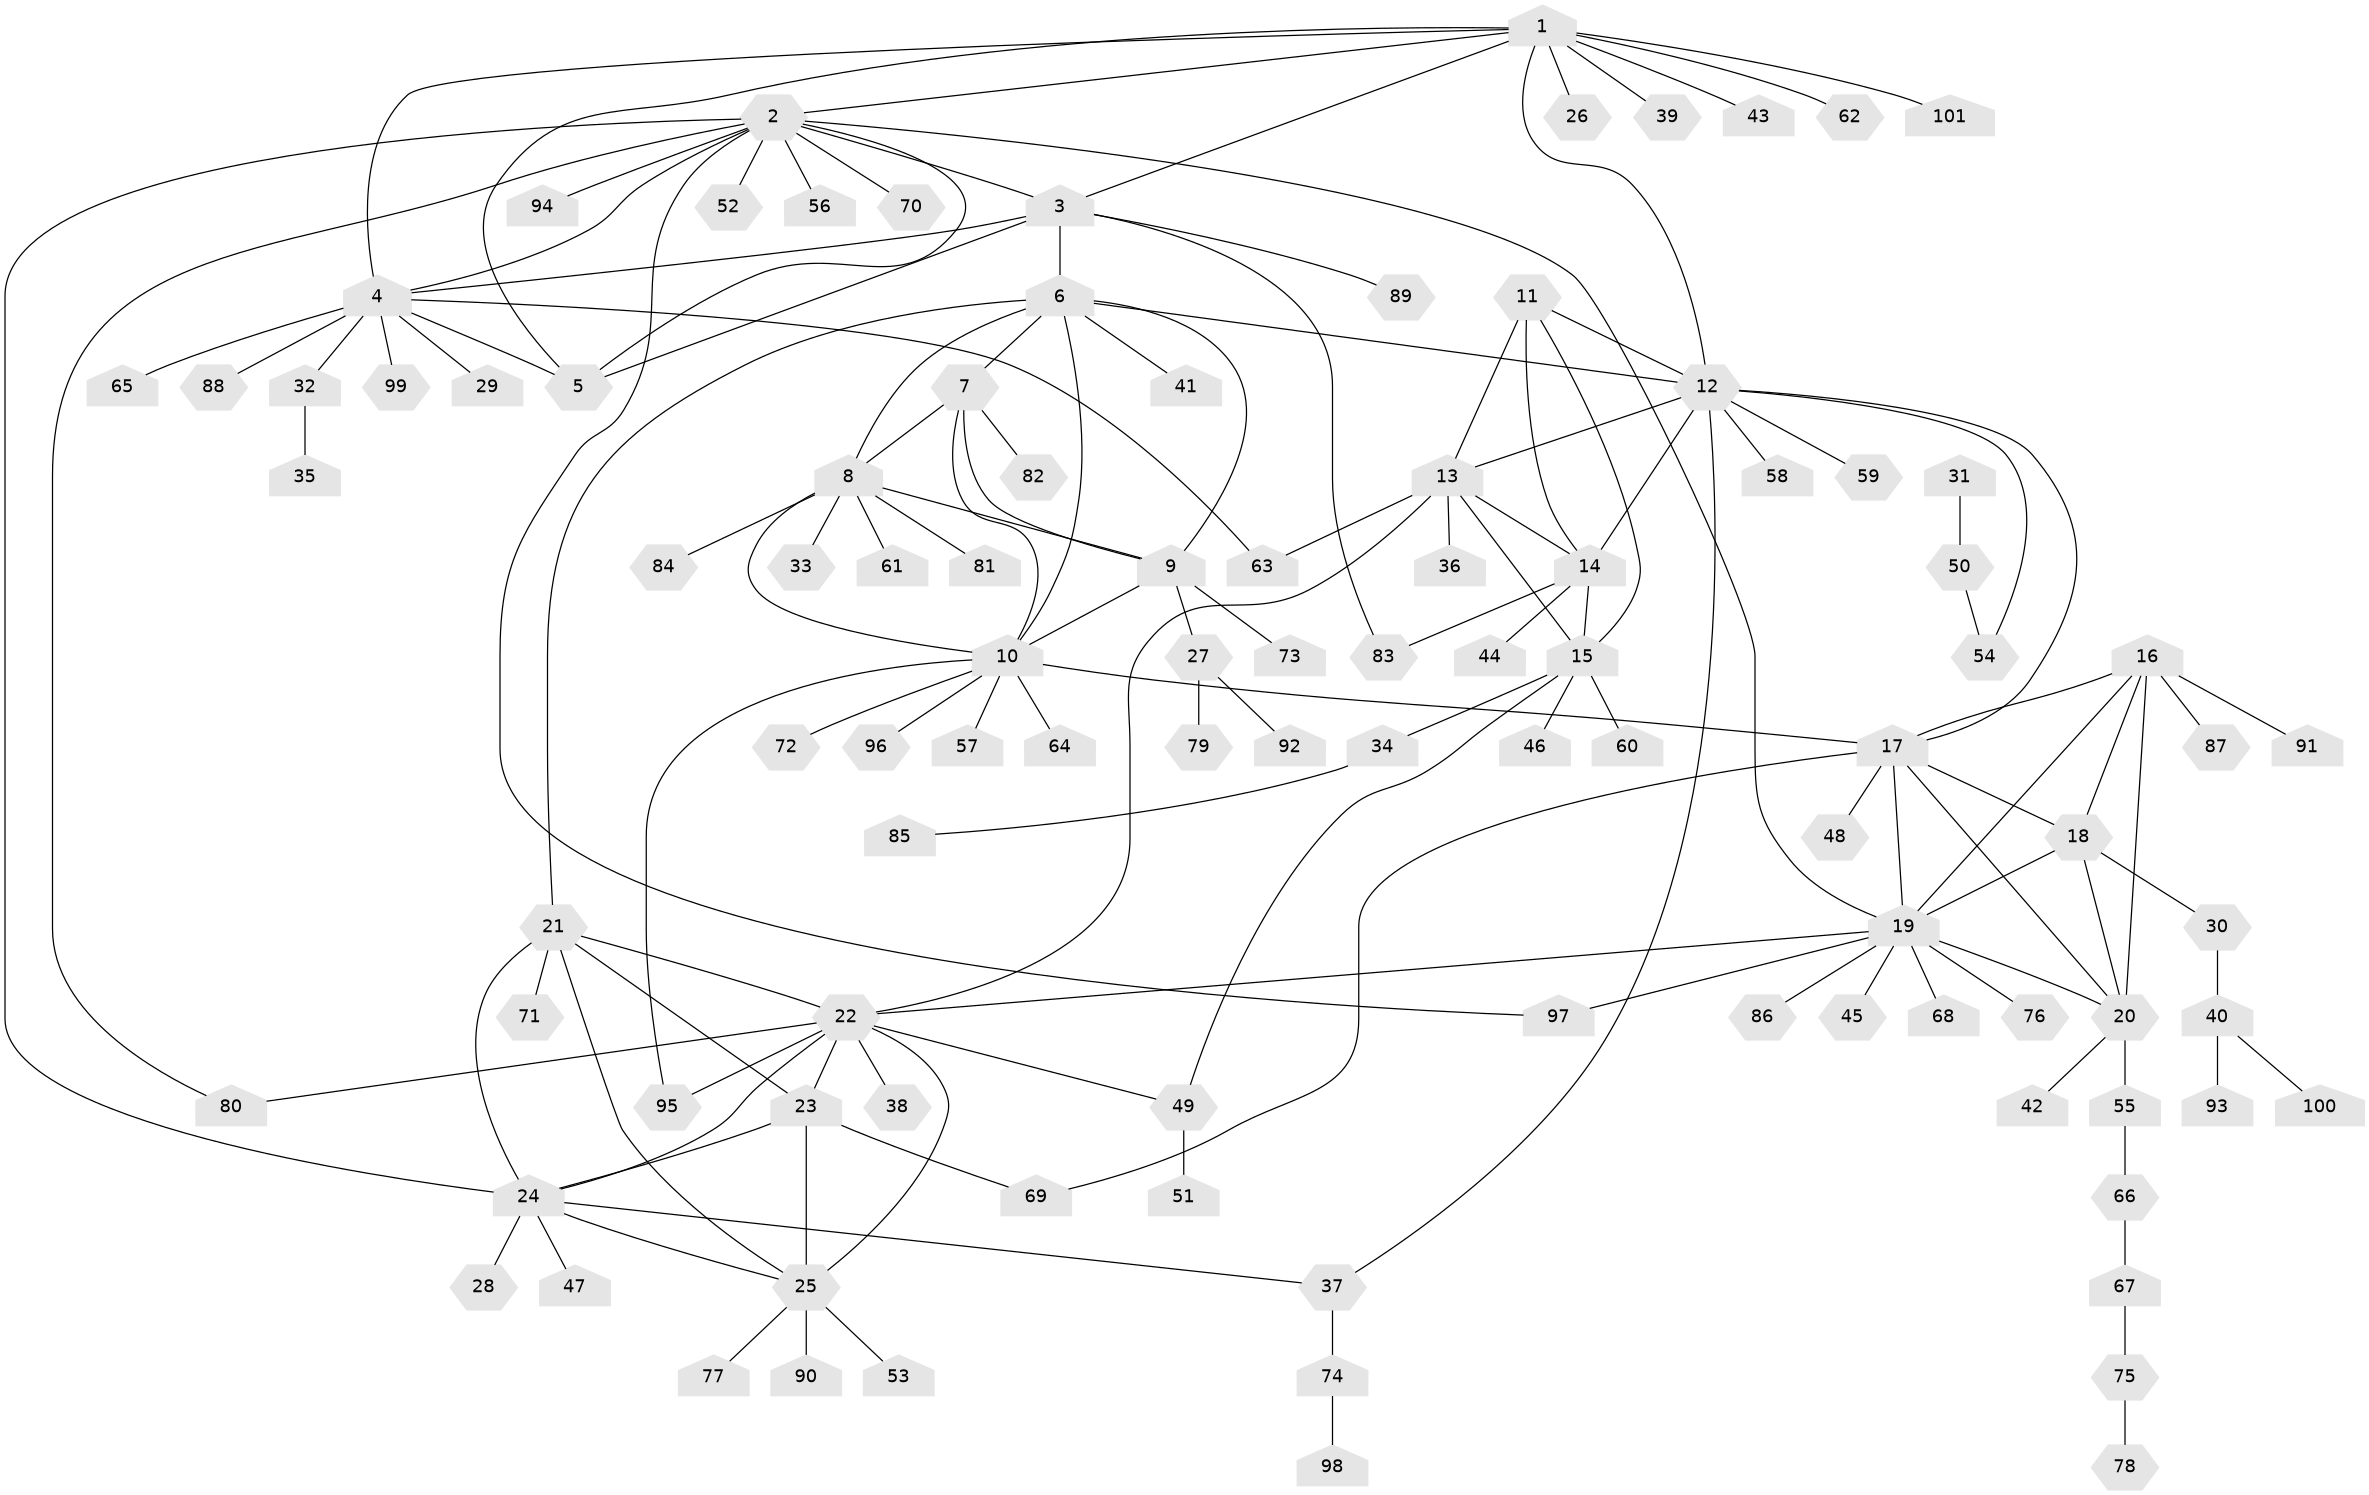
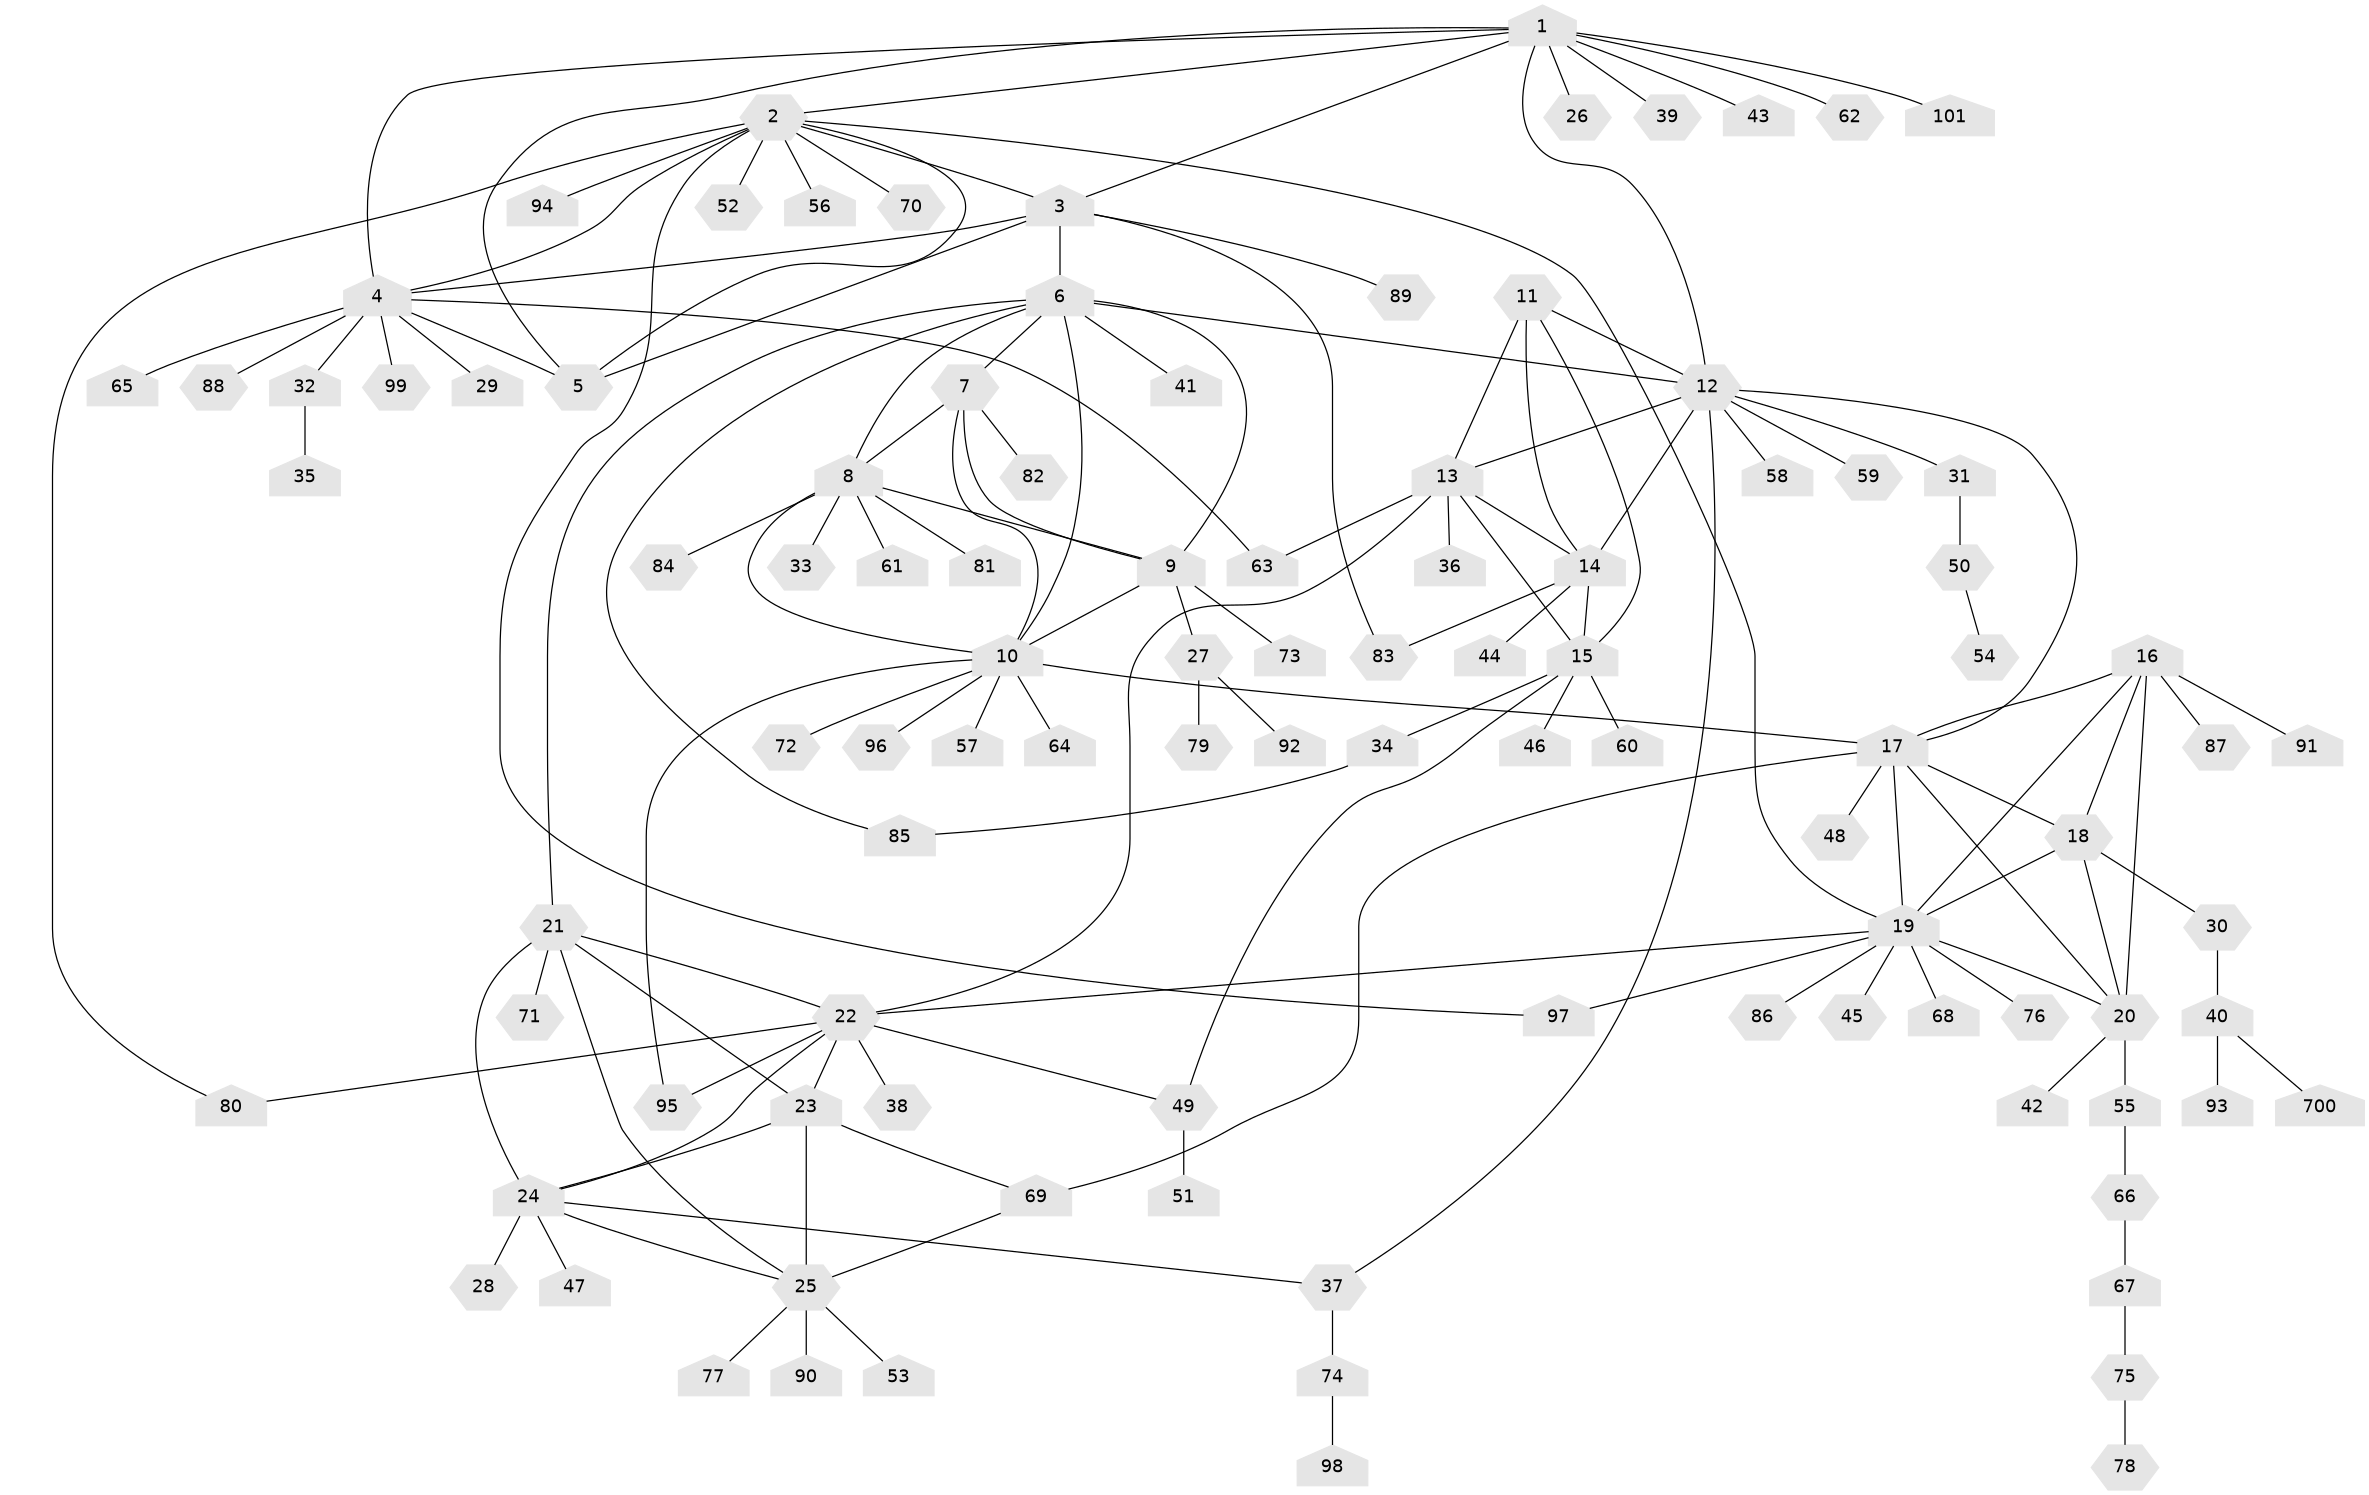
(1968, 432) -> (1837, 428)
none -> (638, 517)
(5, 532) -> none
(2320, 1108) -> (2320, 1108)
(933, 1150) -> (908, 1249)
